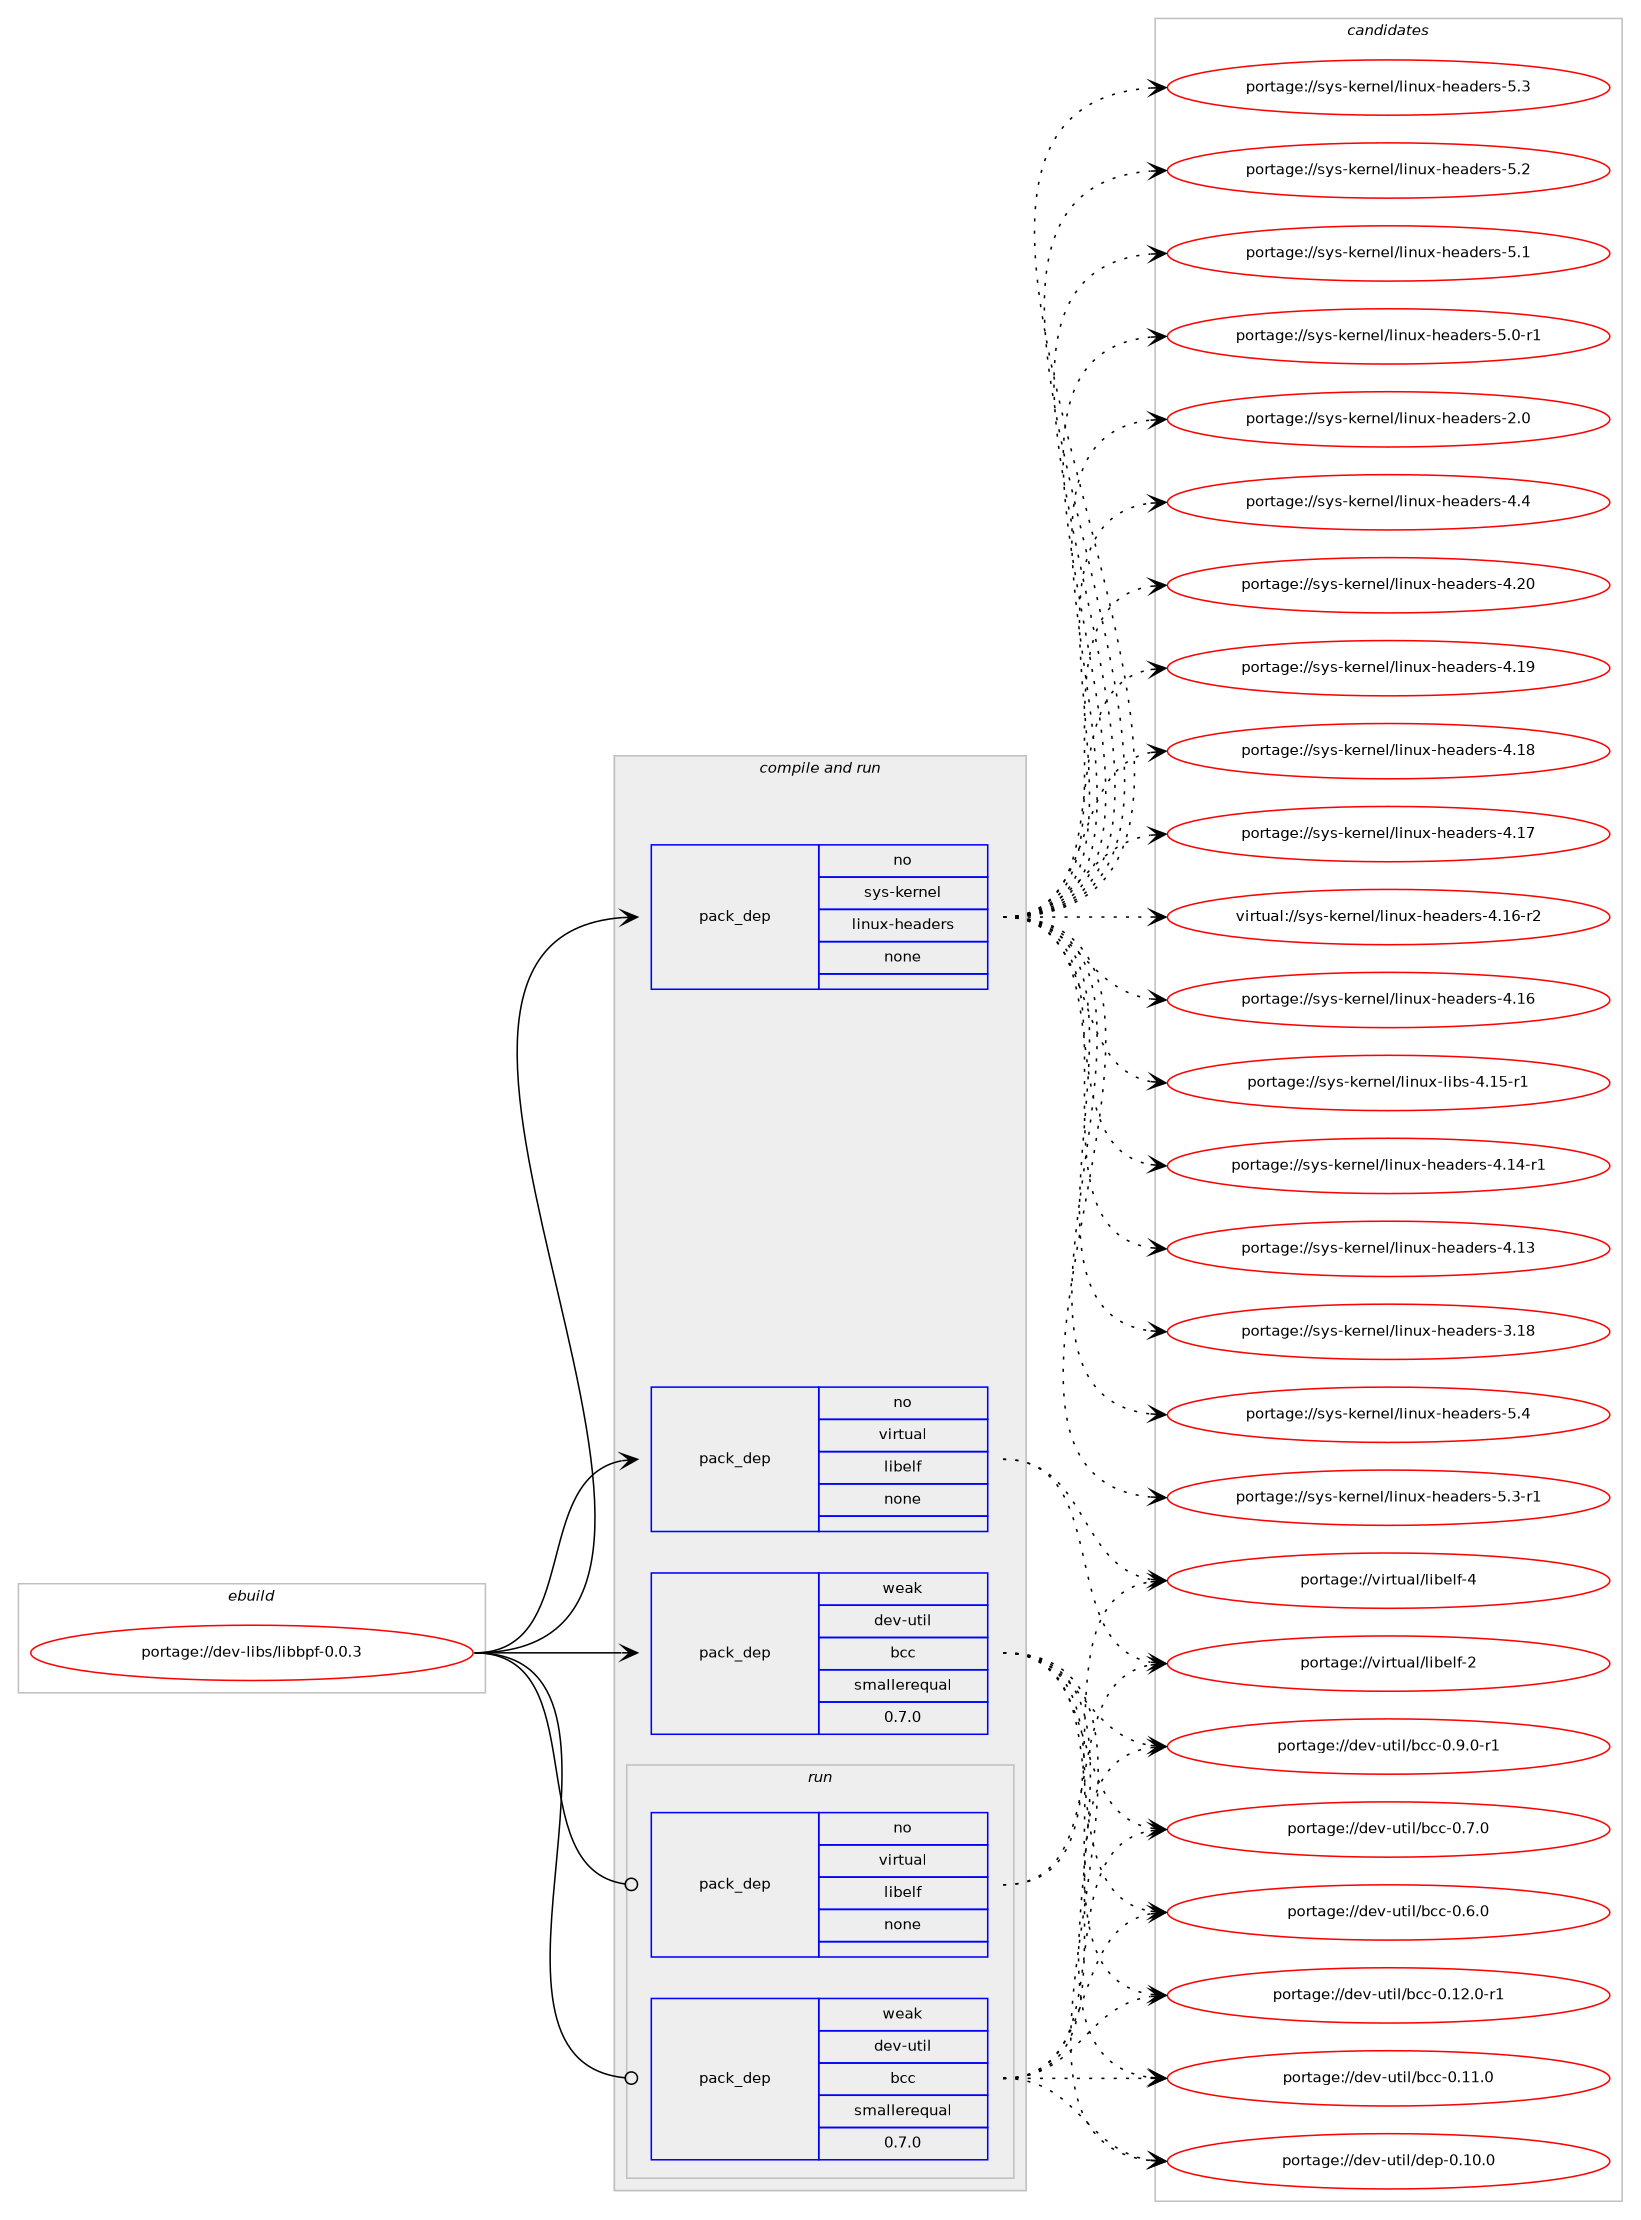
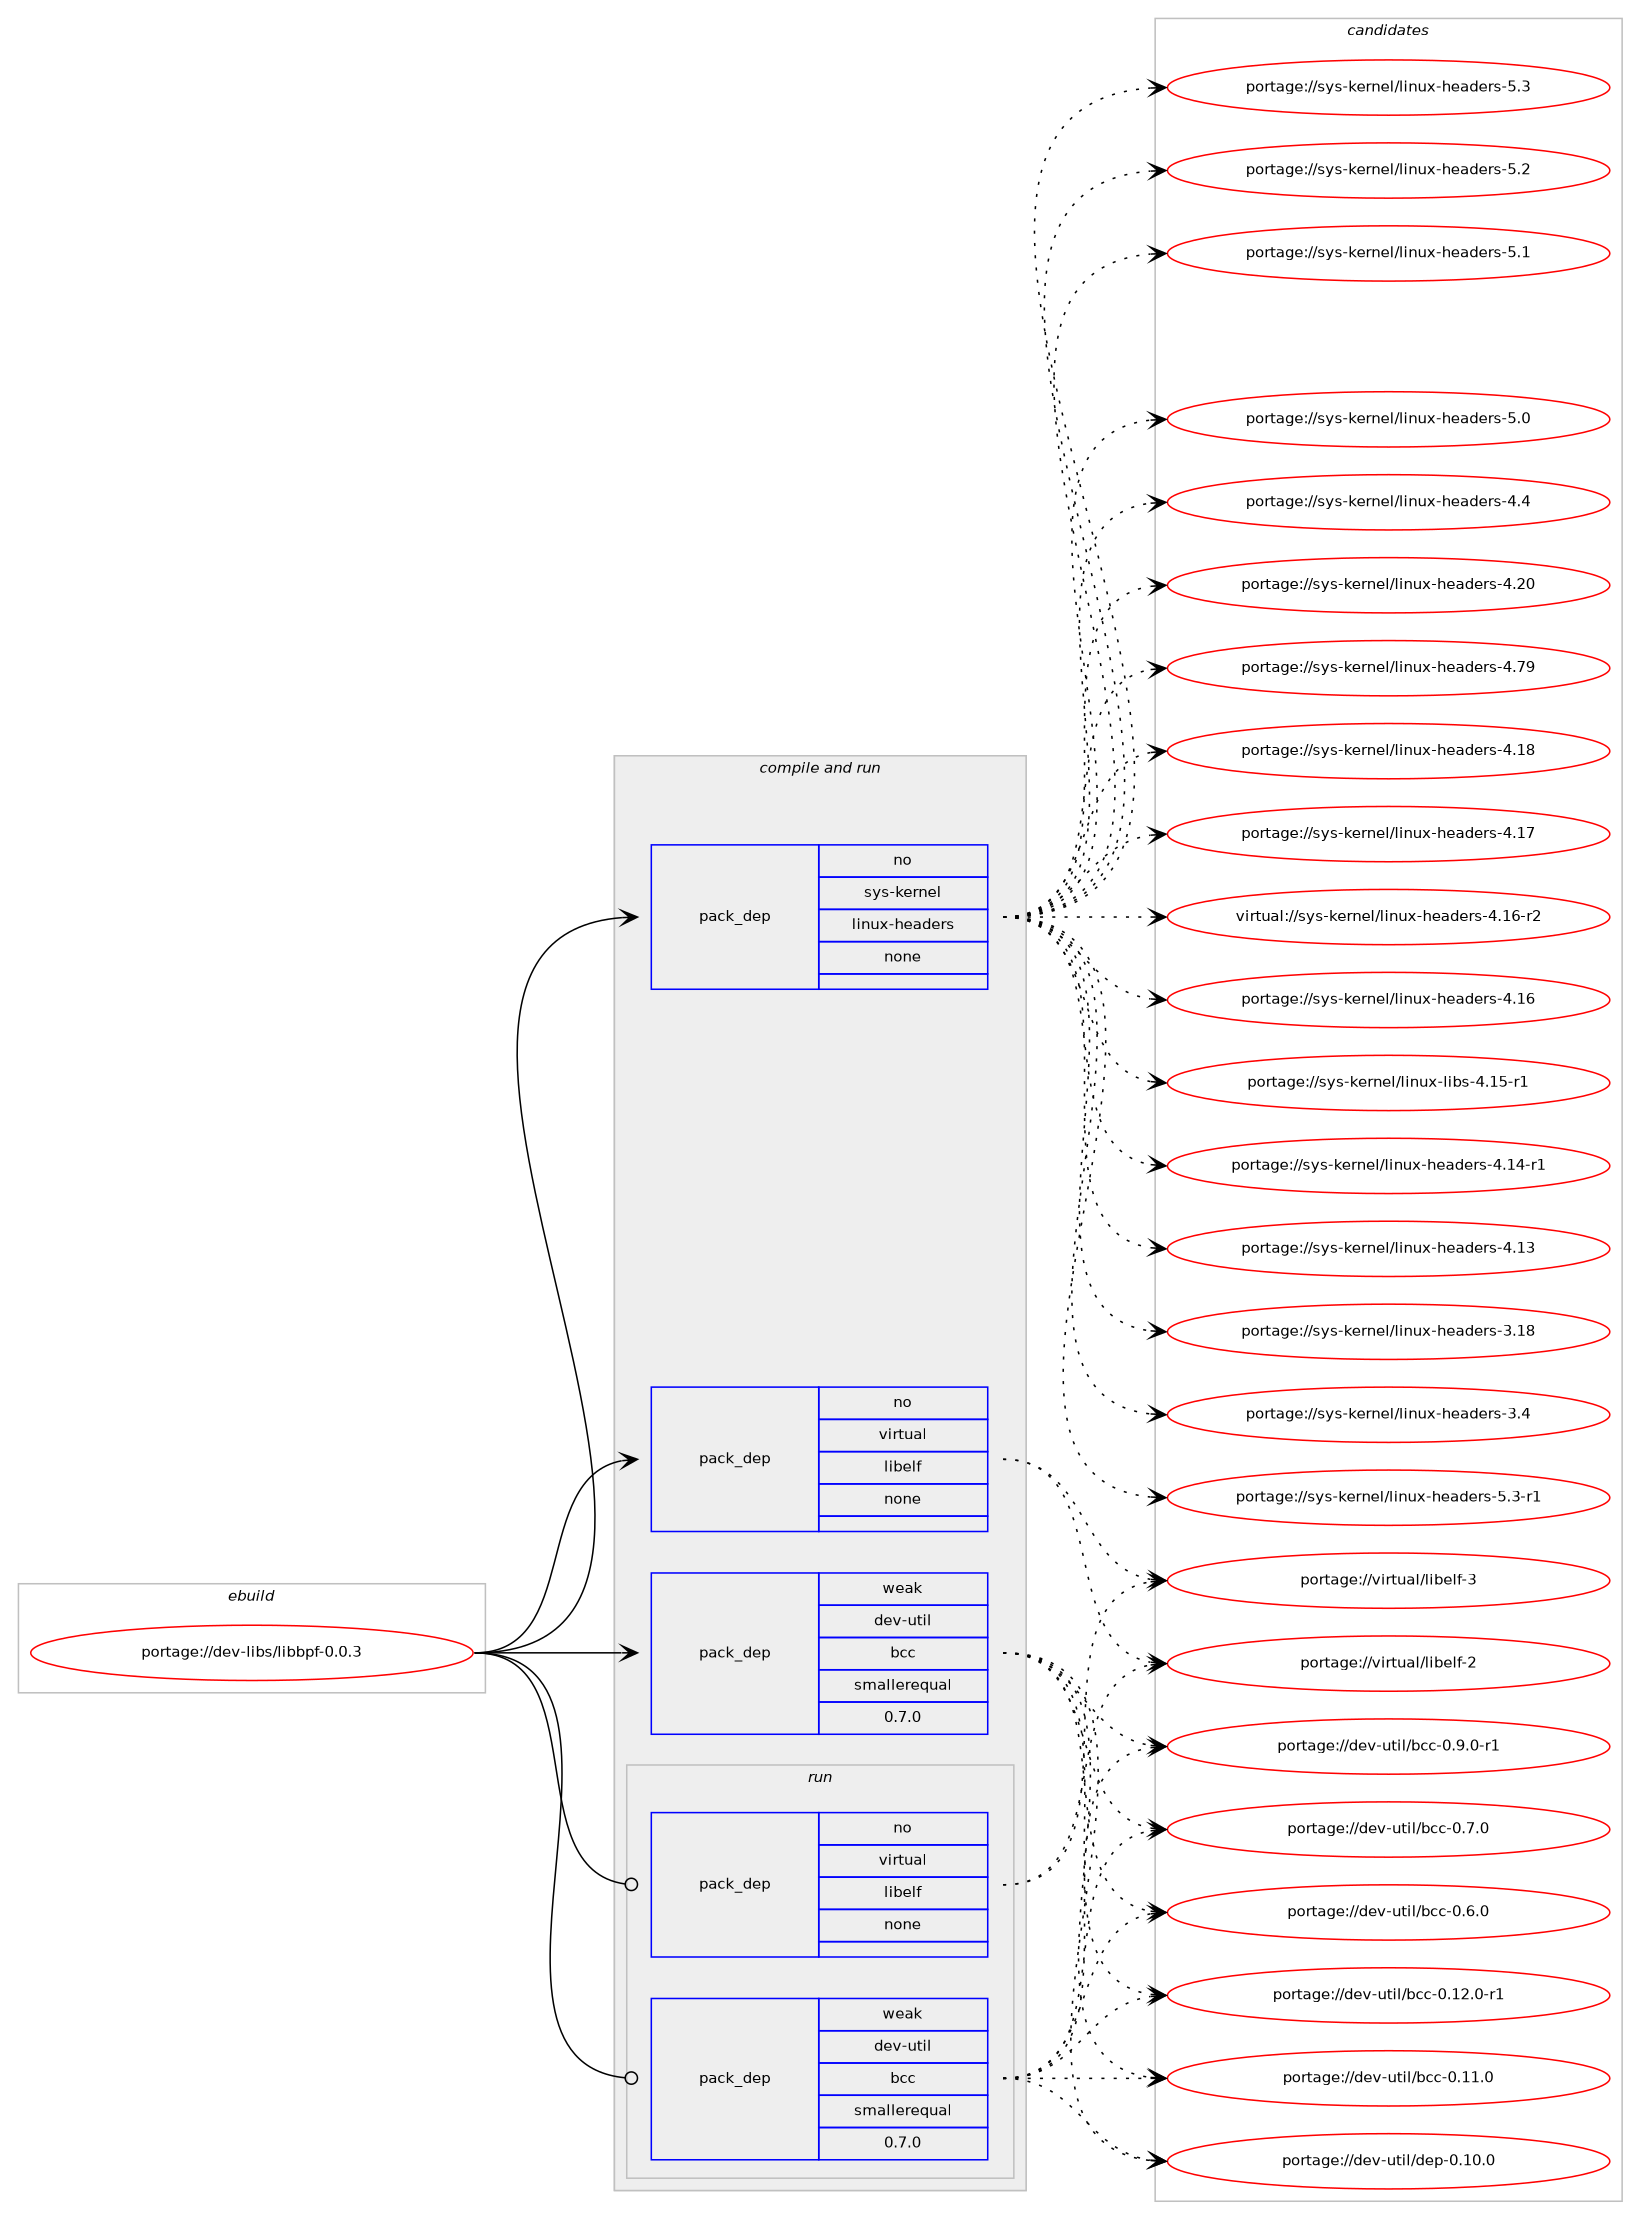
(1389, 336) -> none
(1389, 419) -> (1389, 419)
(1389, 668) -> (1389, 668)
(1389, 1415) -> (1389, 1415)
(1389, 1581) -> (1389, 1581)
